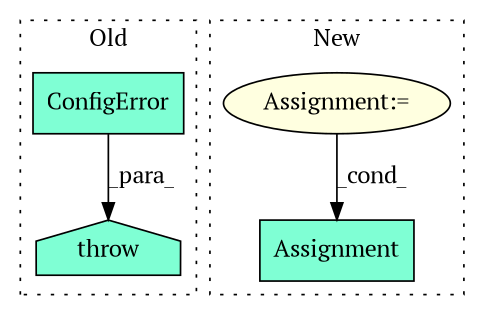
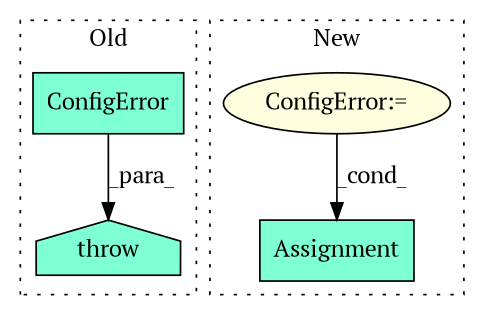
(337, 103) -> (337, 103)
